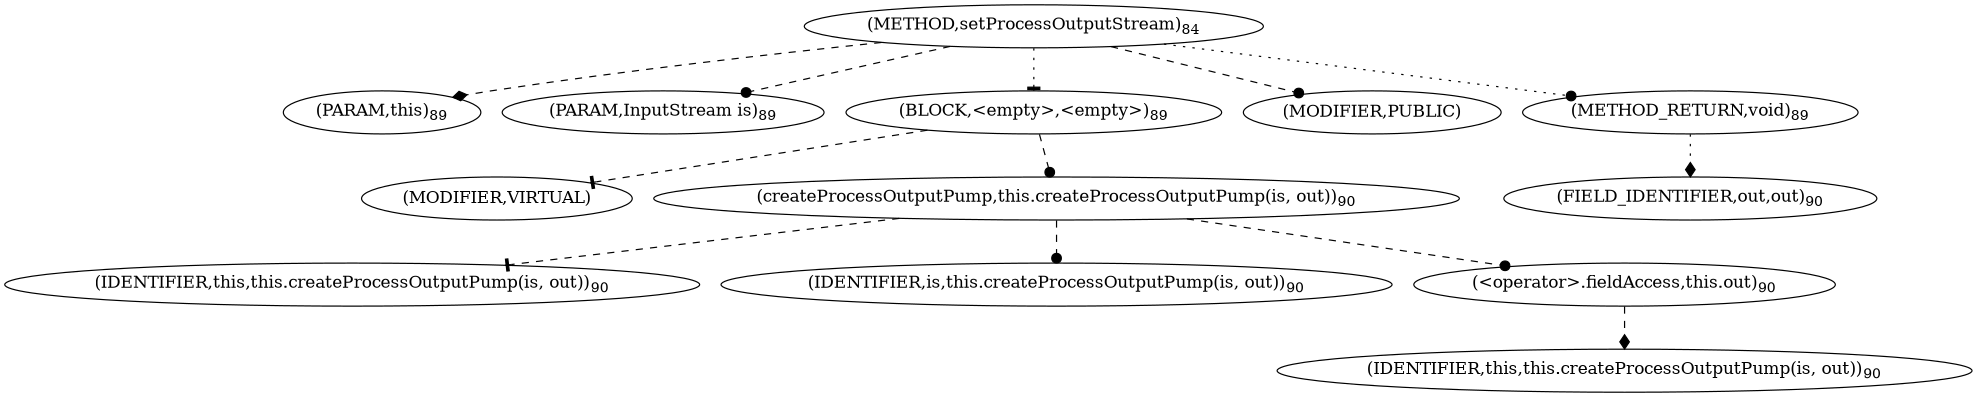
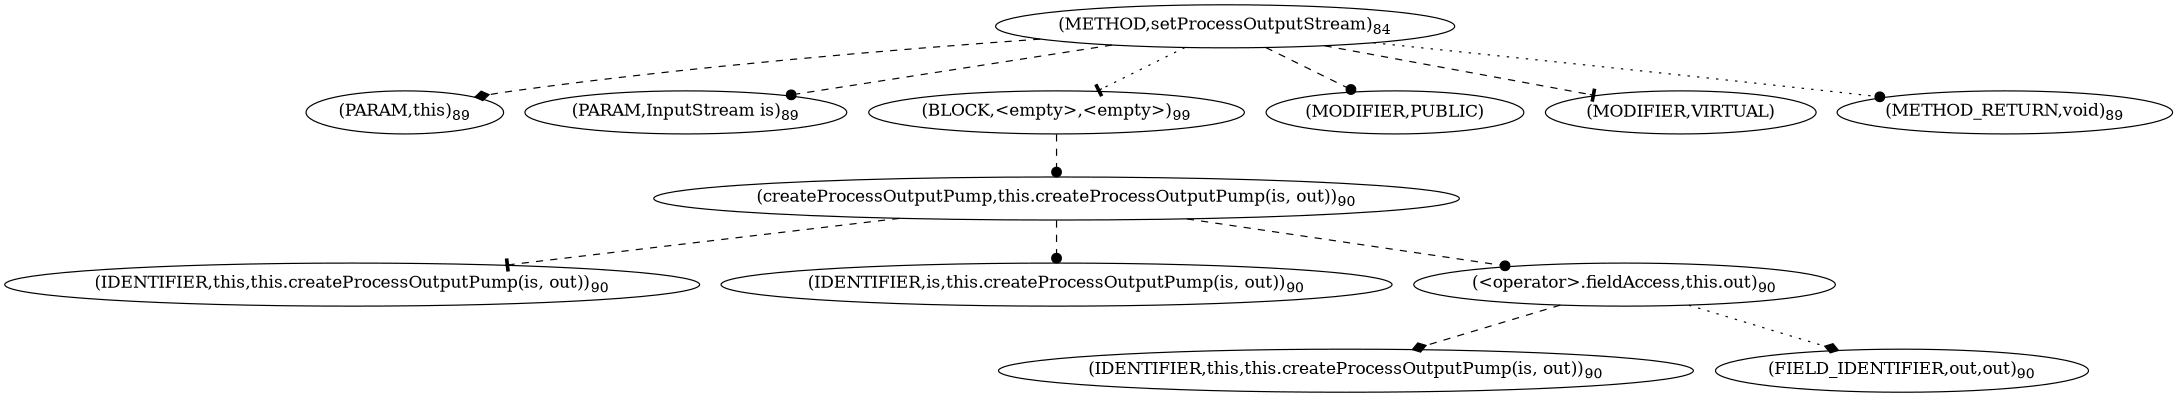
(1159, 111) -> (1182, 111)
(1690, 148) -> (1757, 326)
(762, 156) -> (1457, 70)
